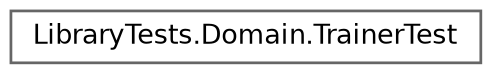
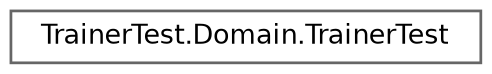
(246, 37) -> (246, 37)
